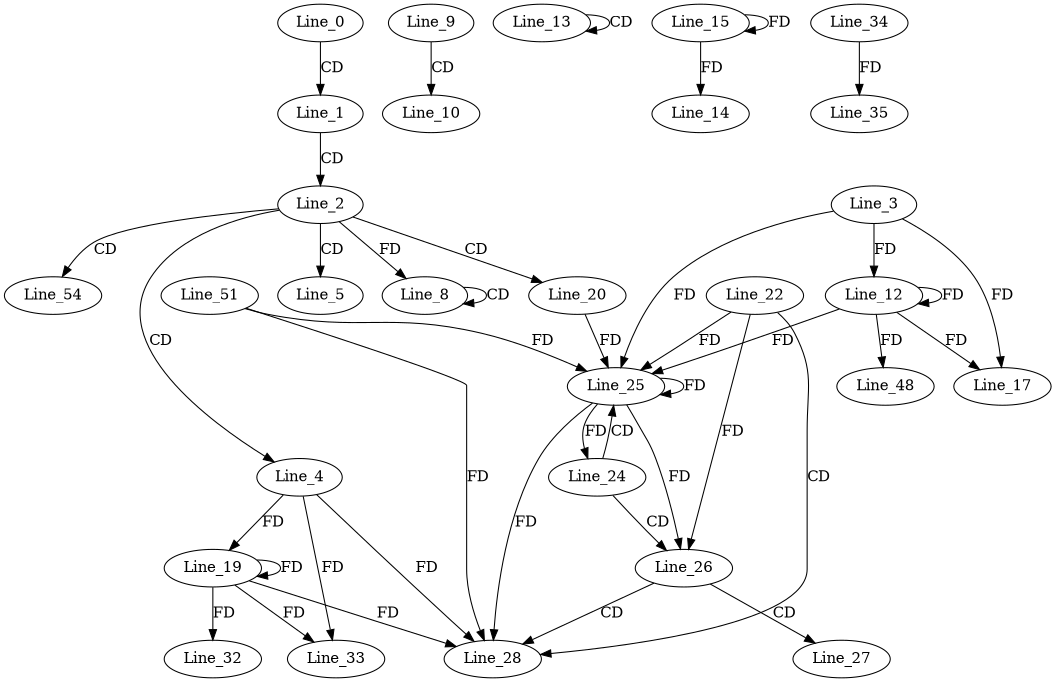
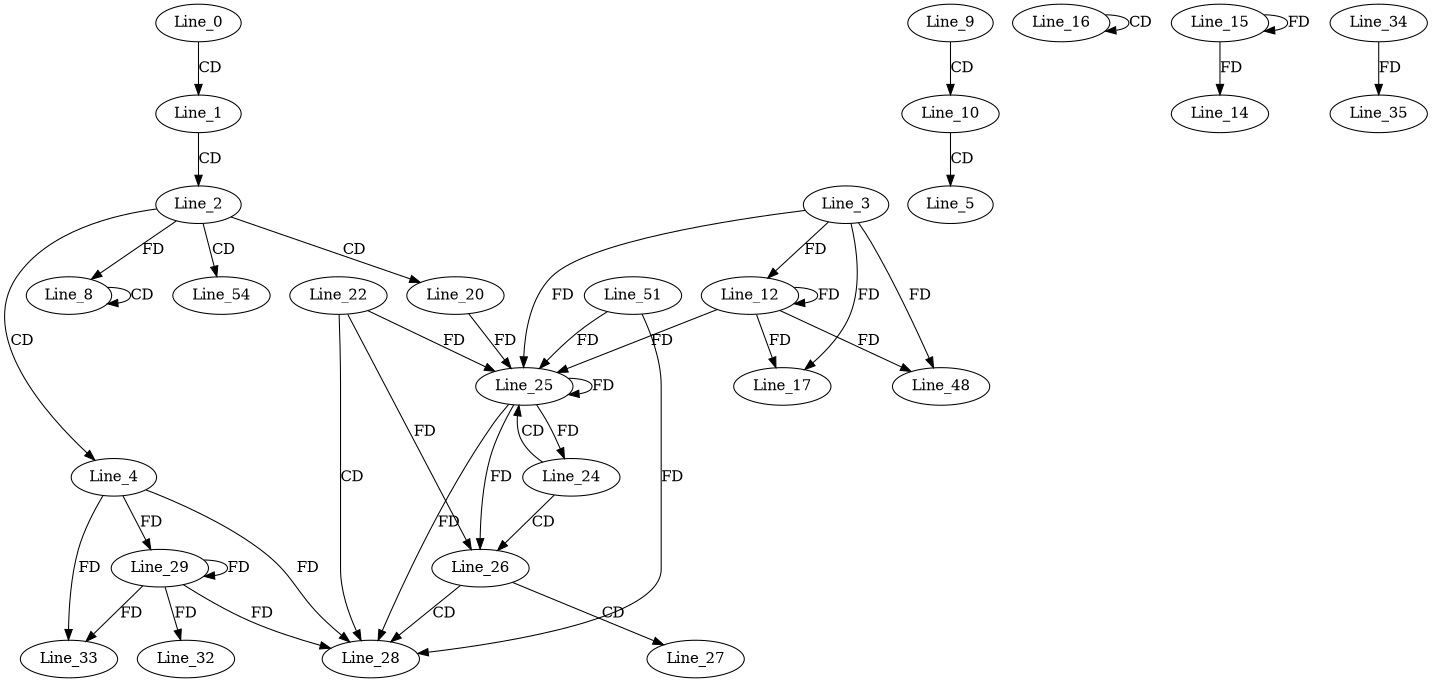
(542, 23) -> (1061, 23)
(320, 245) -> (950, 154)
none -> (896, 289)
(213, 568) -> (160, 568)
